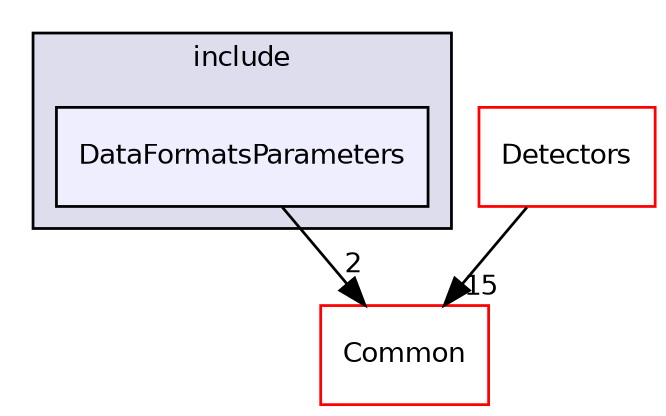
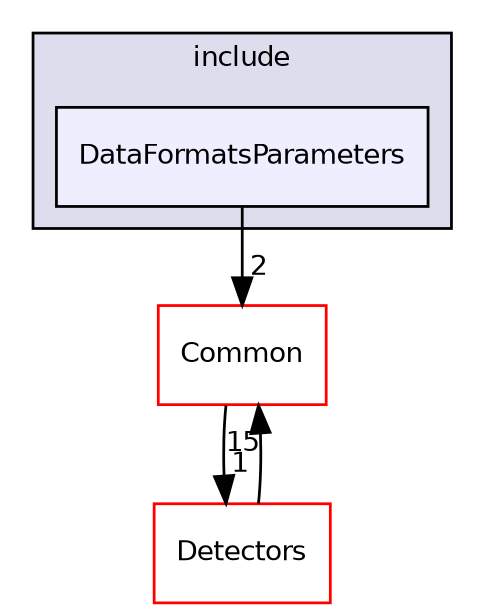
none -> (224, 441)
